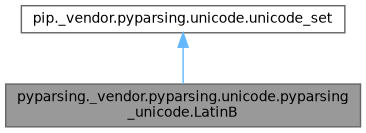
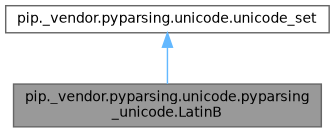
(183, 105) -> (167, 105)
